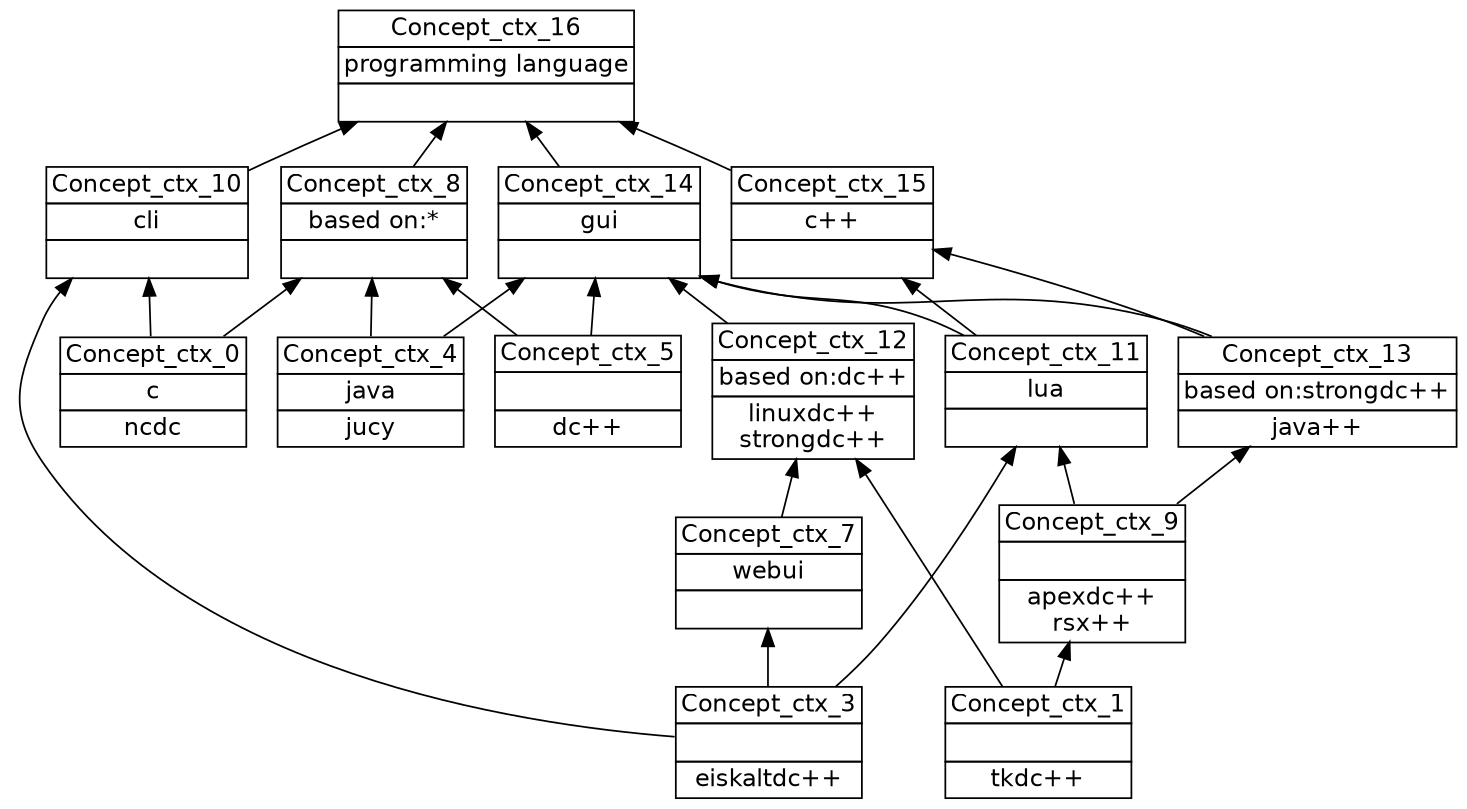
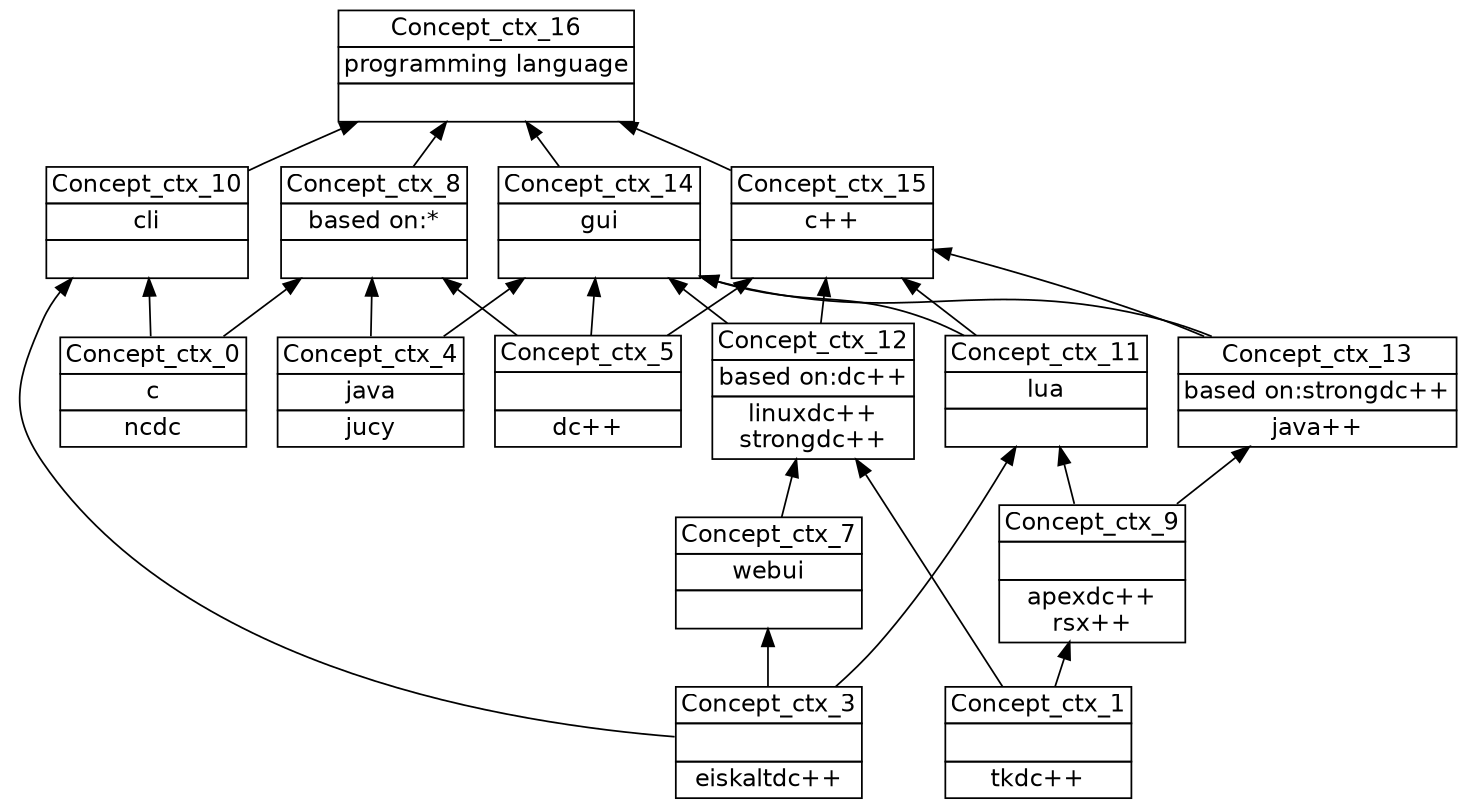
none -> (822, 310)
none -> (699, 314)
